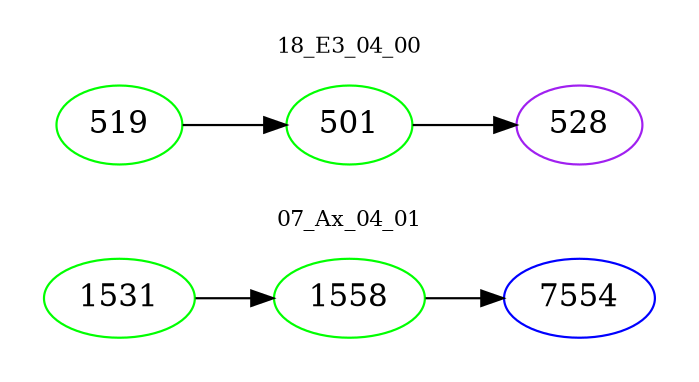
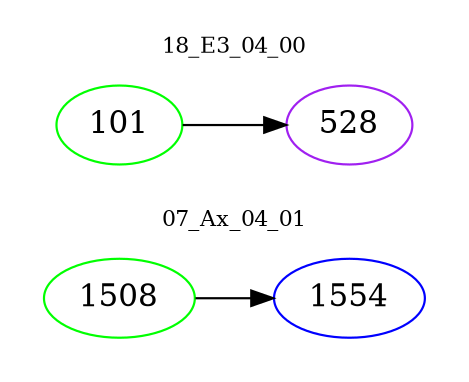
(119, 125) -> none
(349, 125) -> (119, 125)
(119, 298) -> none
(349, 298) -> (119, 298)
(579, 298) -> (349, 298)
